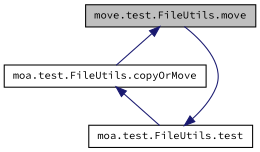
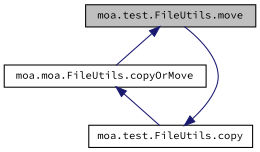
(171, 16) -> (171, 16)
(105, 76) -> (105, 76)
(171, 136) -> (171, 136)
